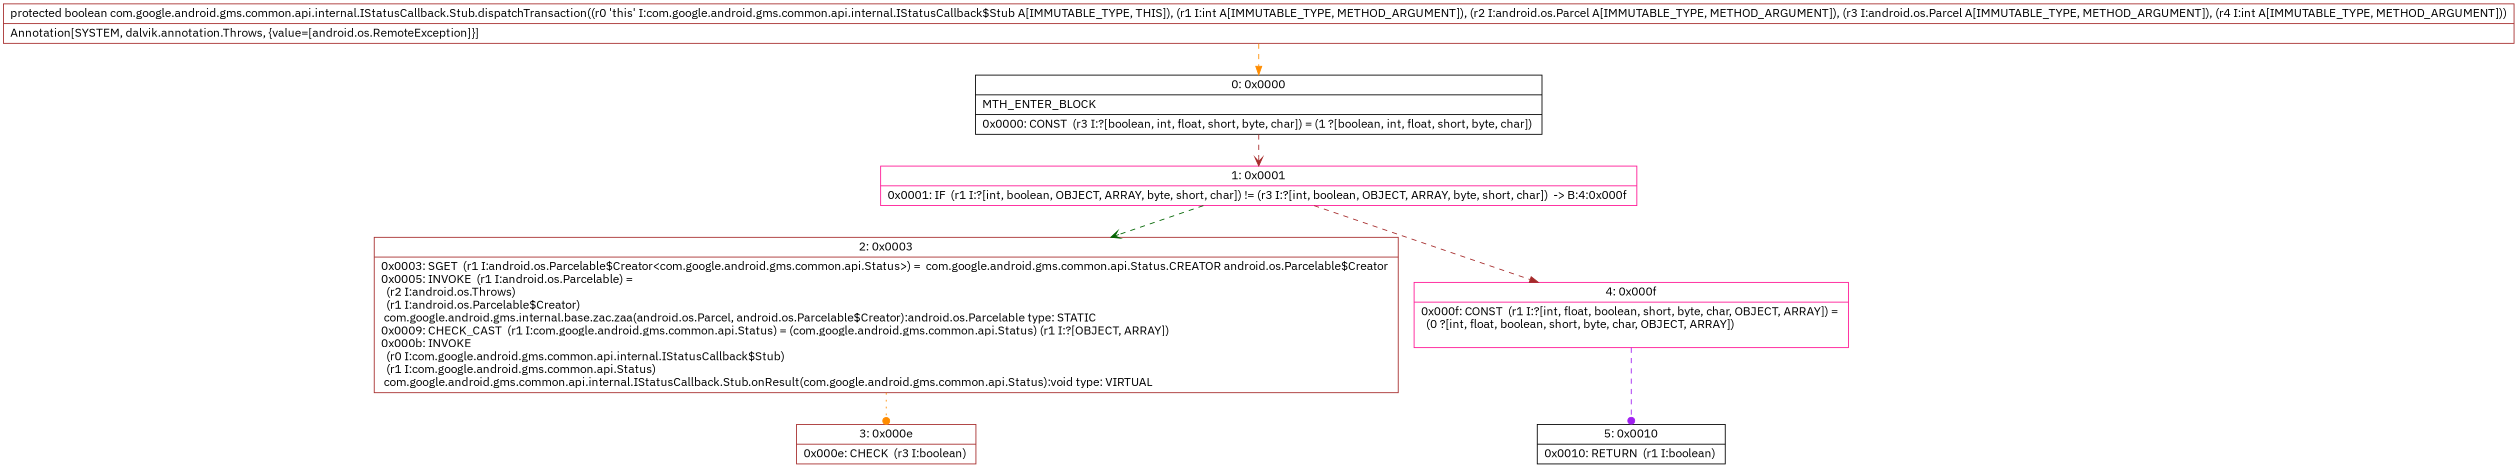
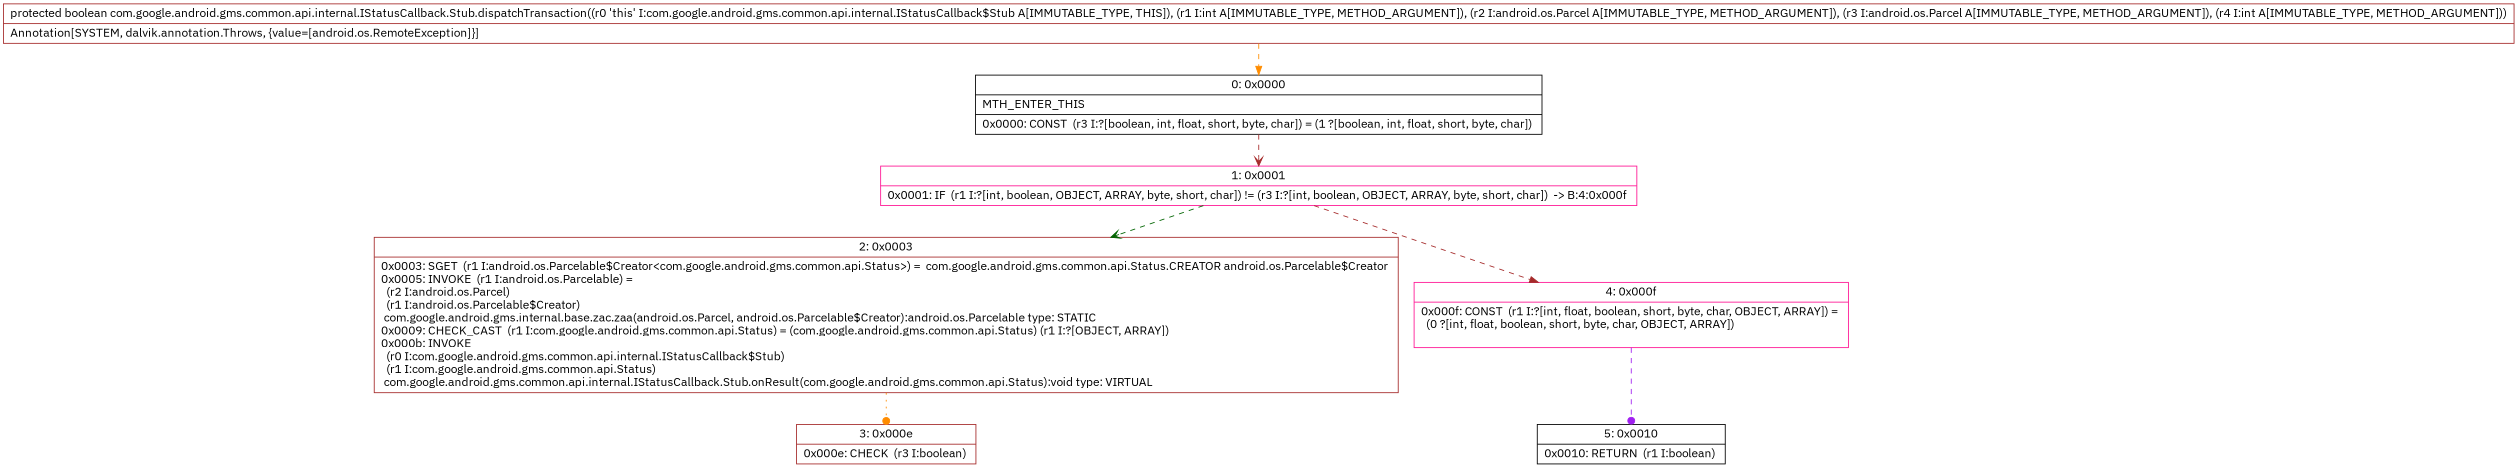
(1039, 104) -> (1034, 104)
(448, 292) -> (446, 292)
